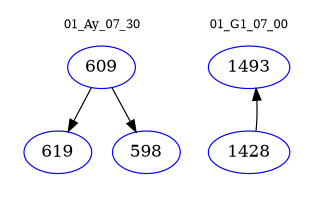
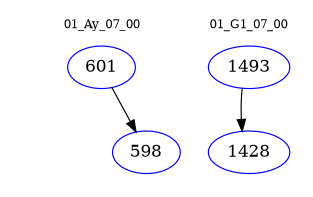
(102, 25) -> (102, 25)
(102, 67) -> (102, 67)
(257, 116) -> (241, 104)
(58, 152) -> none
